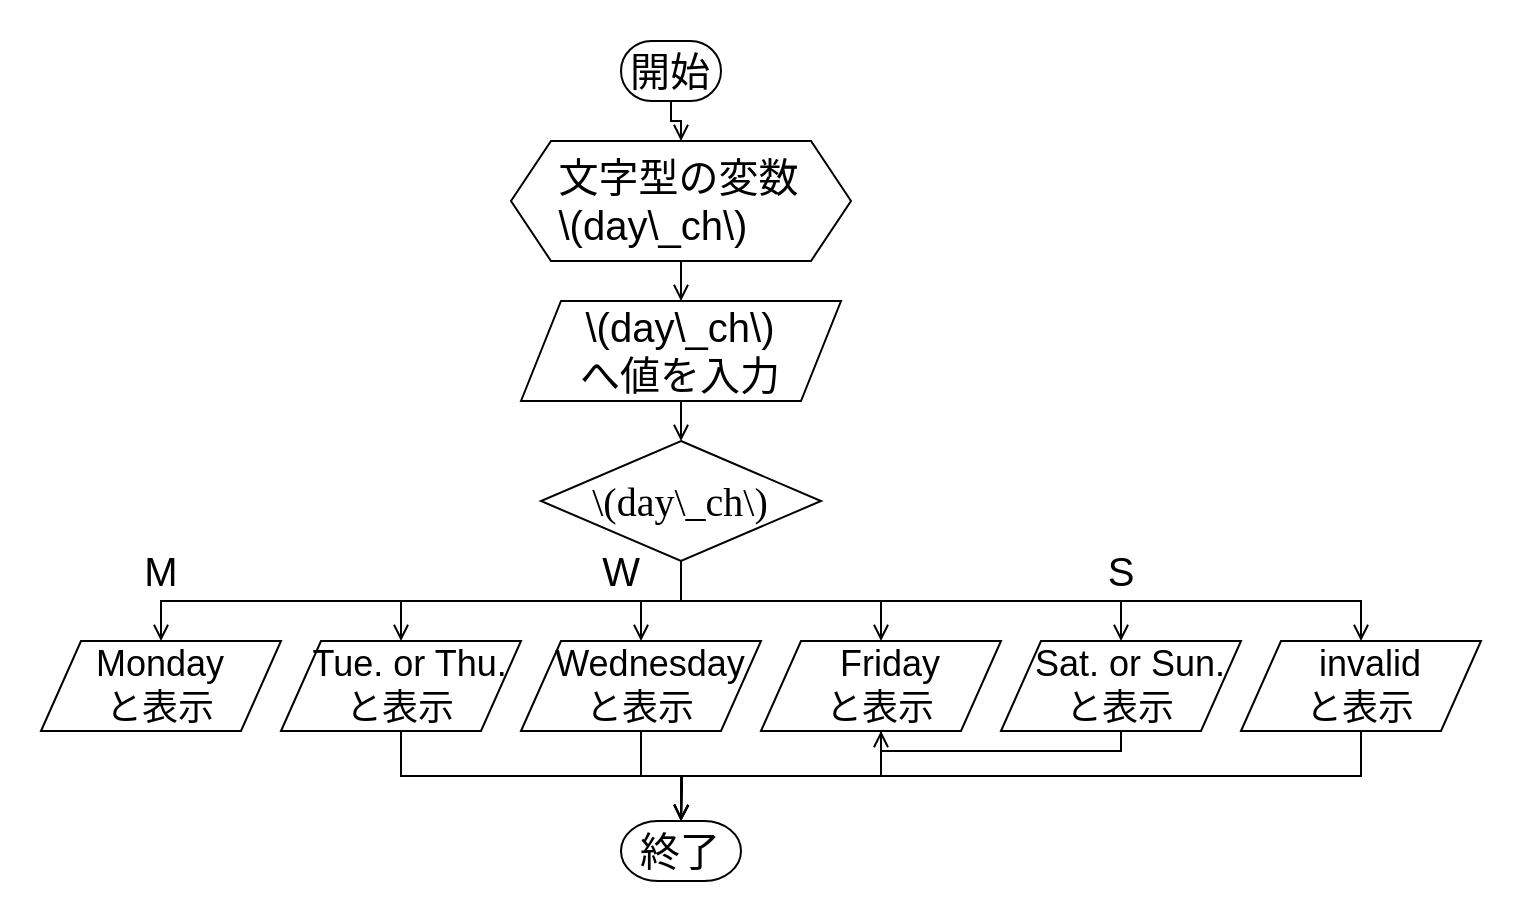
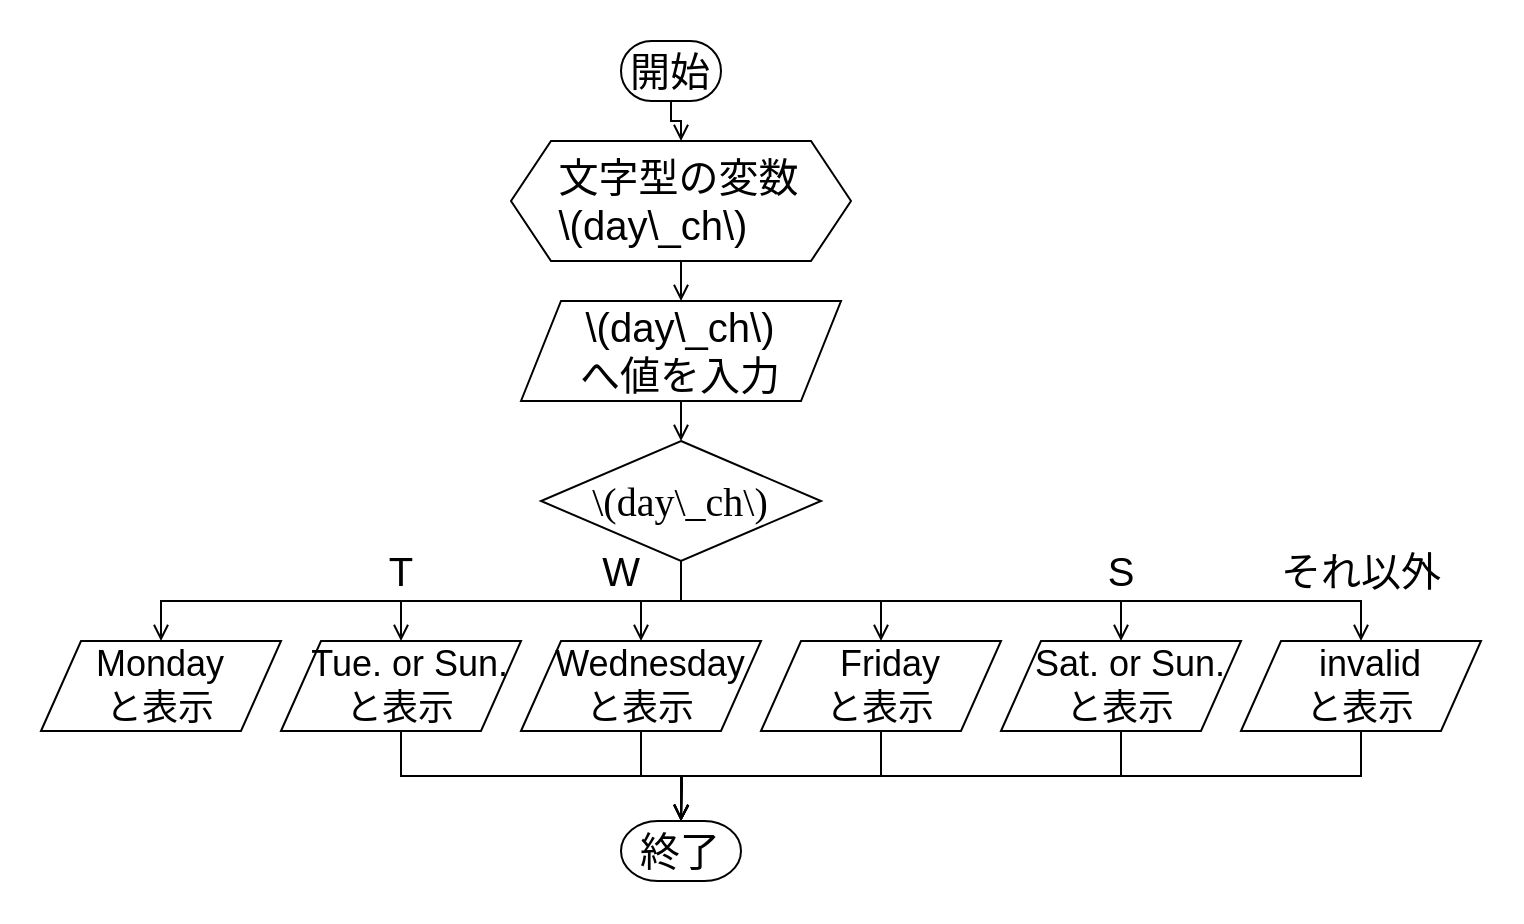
(161, 571) -> none
none -> (401, 571)
none -> (1361, 571)
(401, 687) -> (401, 687)
(1005, 751) -> (1121, 760)
